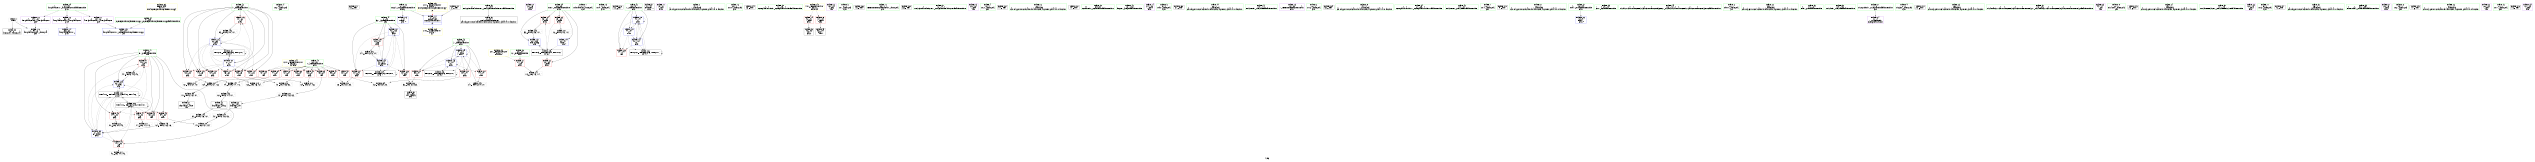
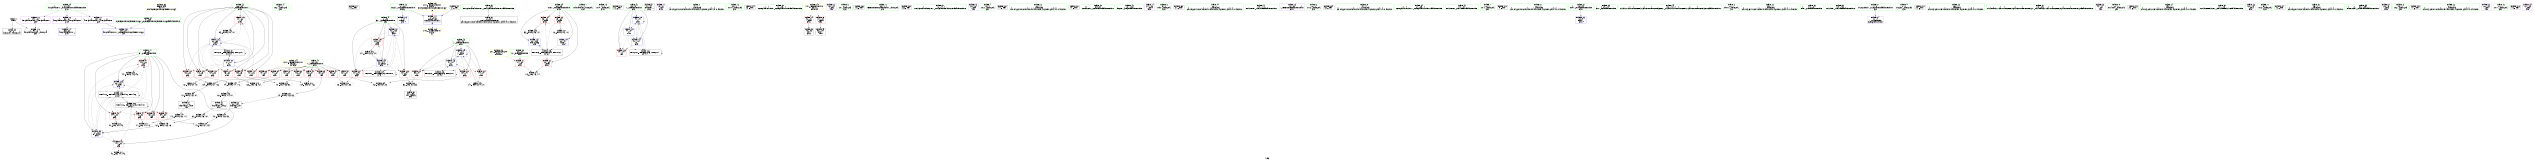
(530, 7) -> none
none -> (179, 116)
